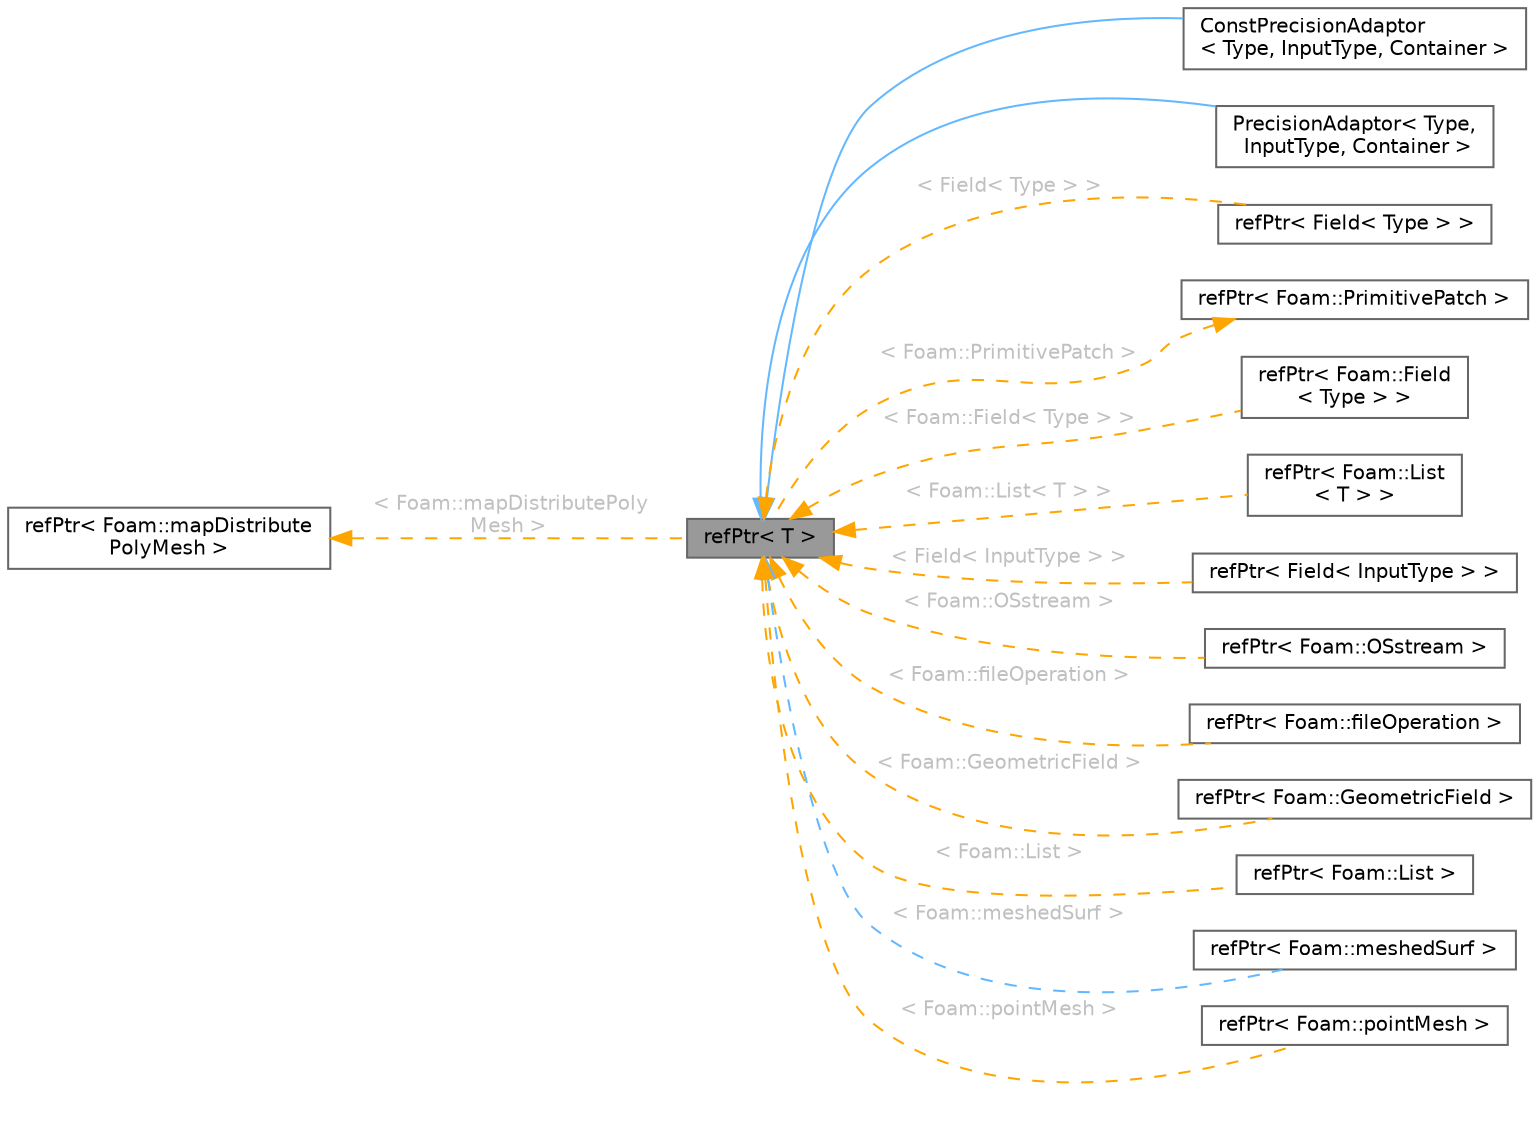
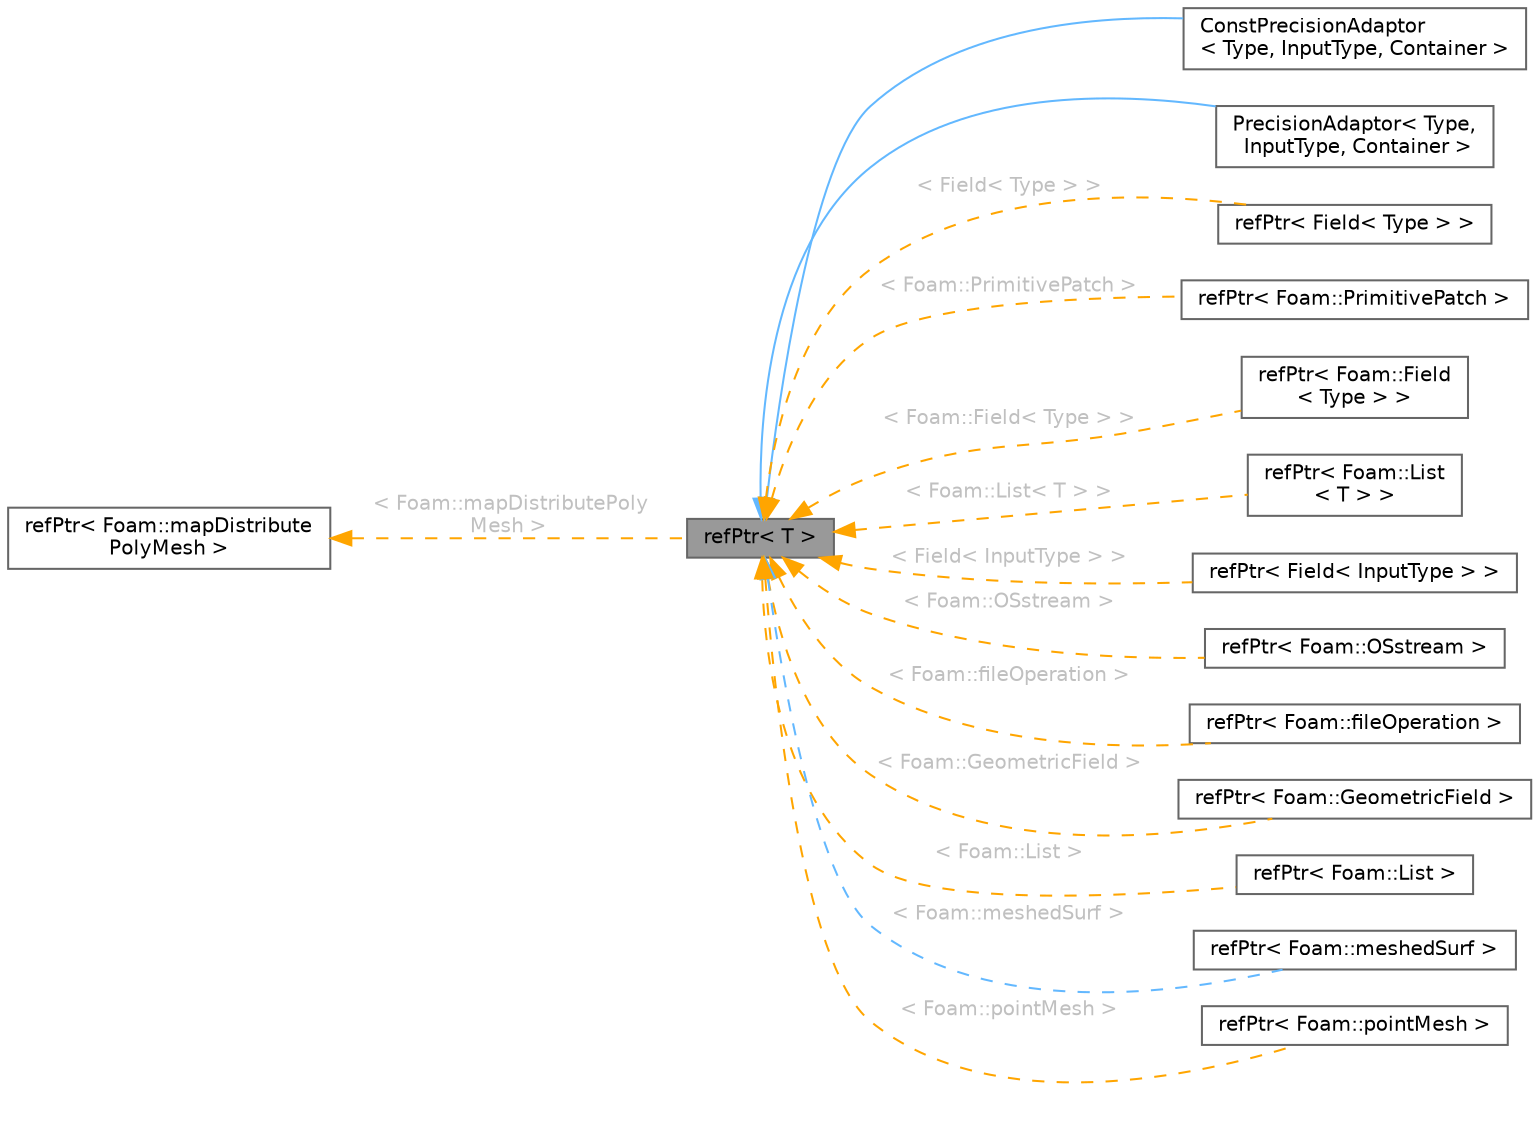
(972, 380) -> (929, 317)
